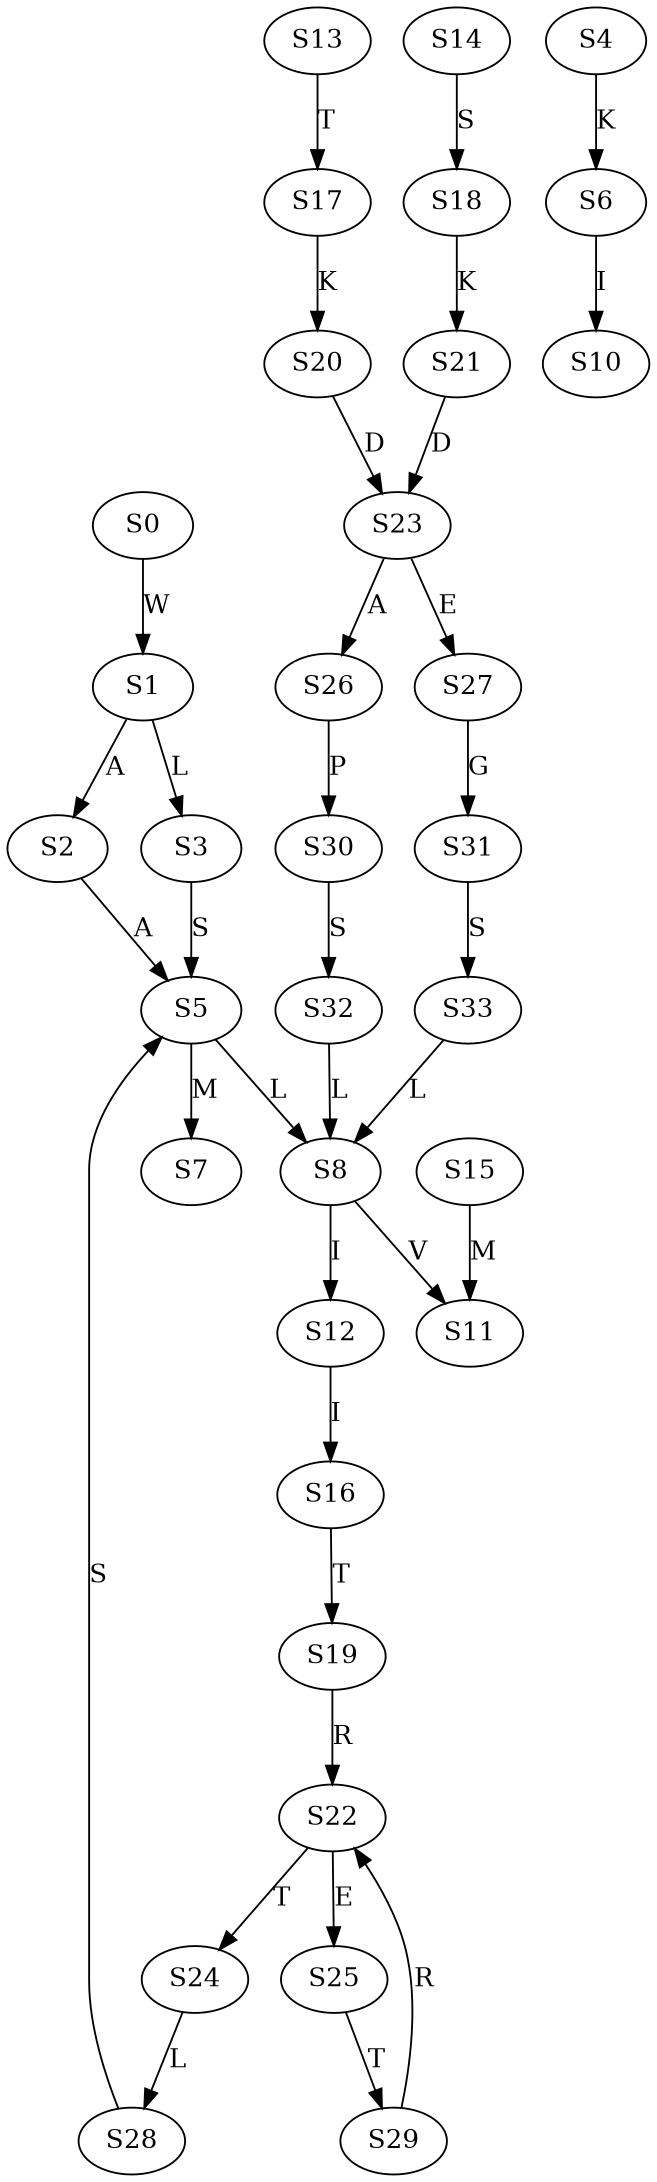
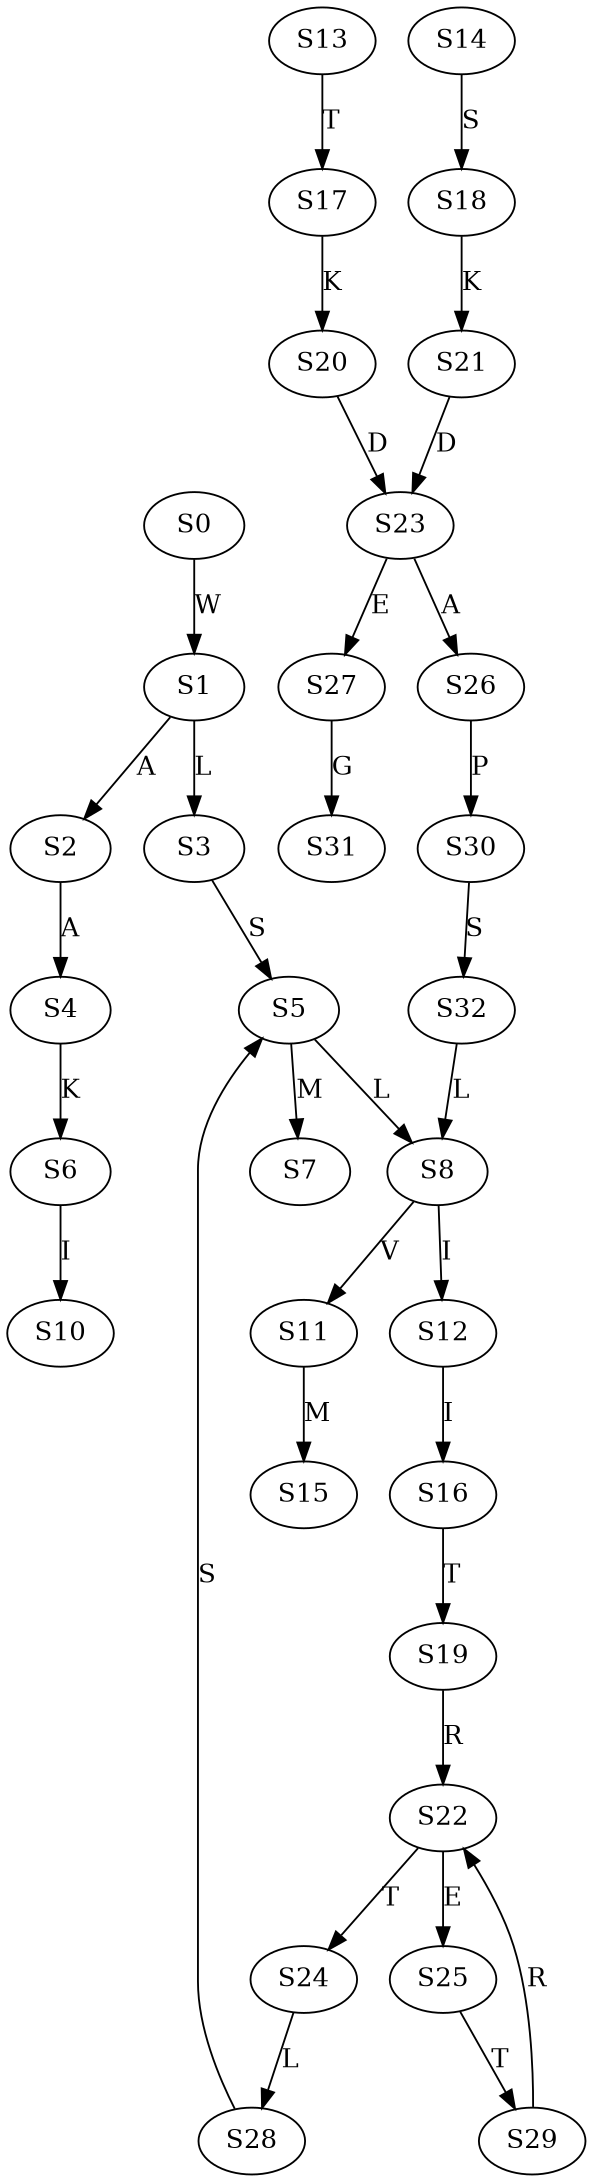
(118, 922) -> (61, 920)
(468, 1010) -> none
(470, 1243) -> (304, 1405)
